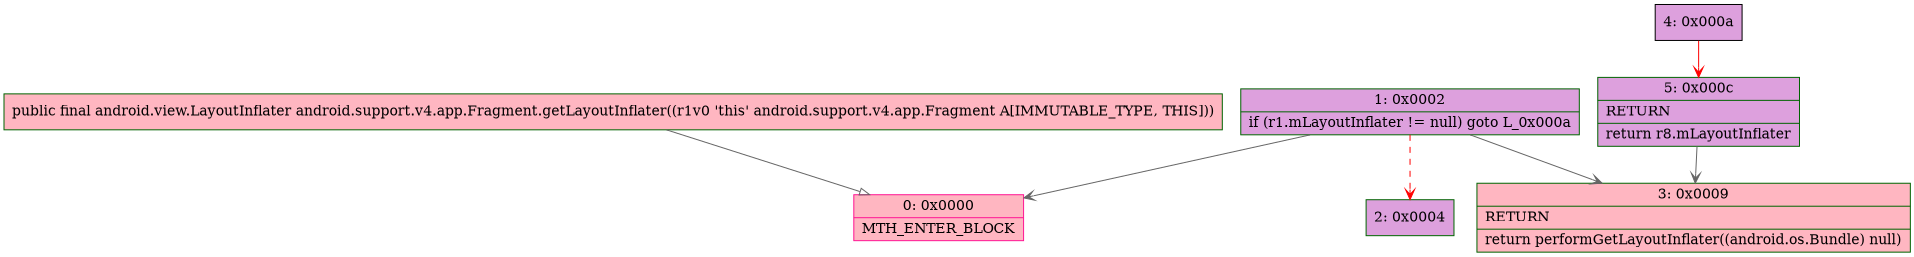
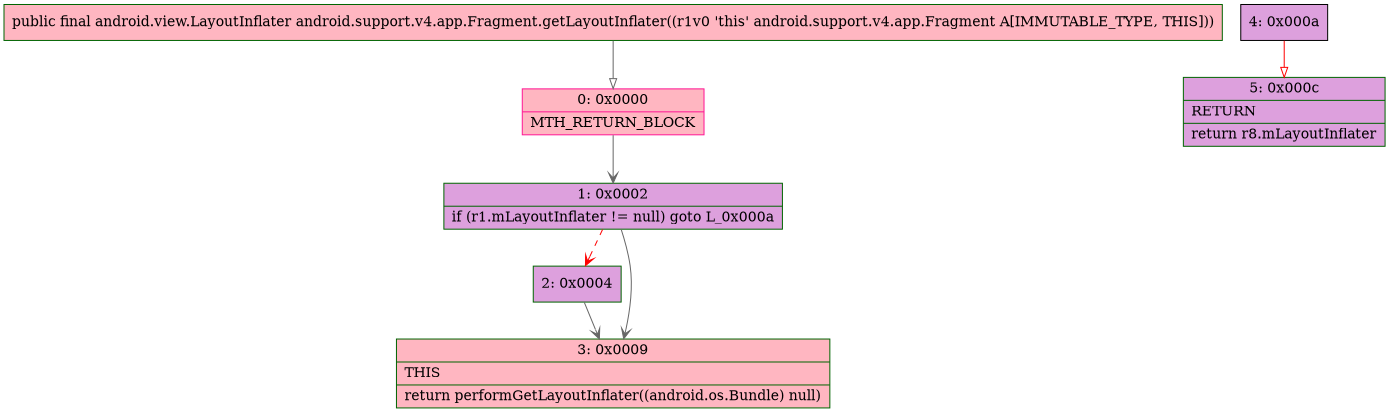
(1699, 54) -> (1284, 54)
(1696, 160) -> (590, 316)
(1172, 165) -> (613, 154)
(1517, 217) -> (423, 373)
(939, 229) -> (613, 123)
